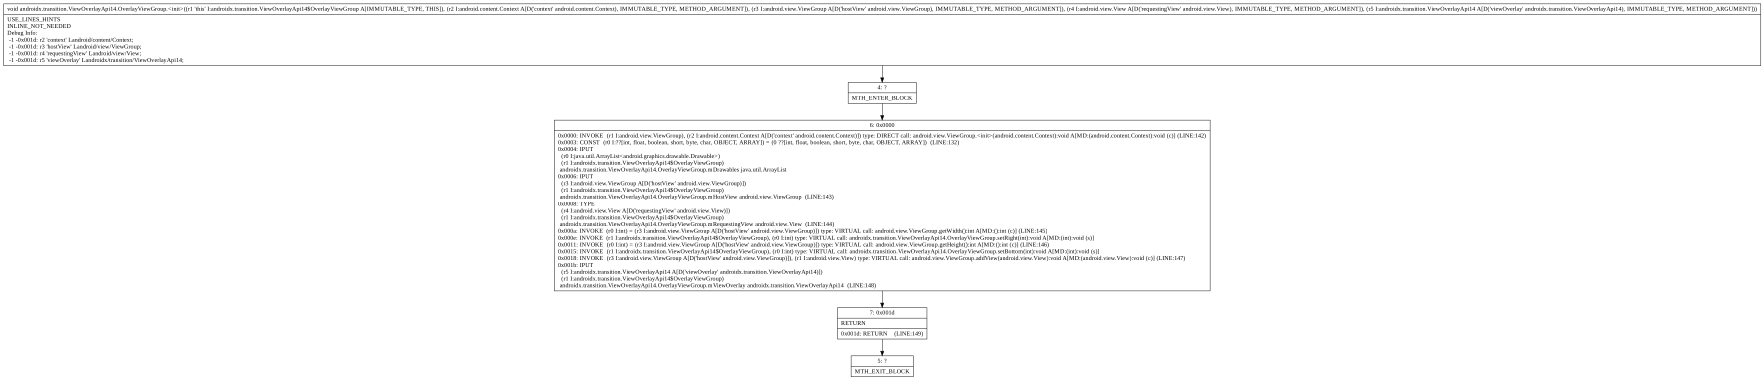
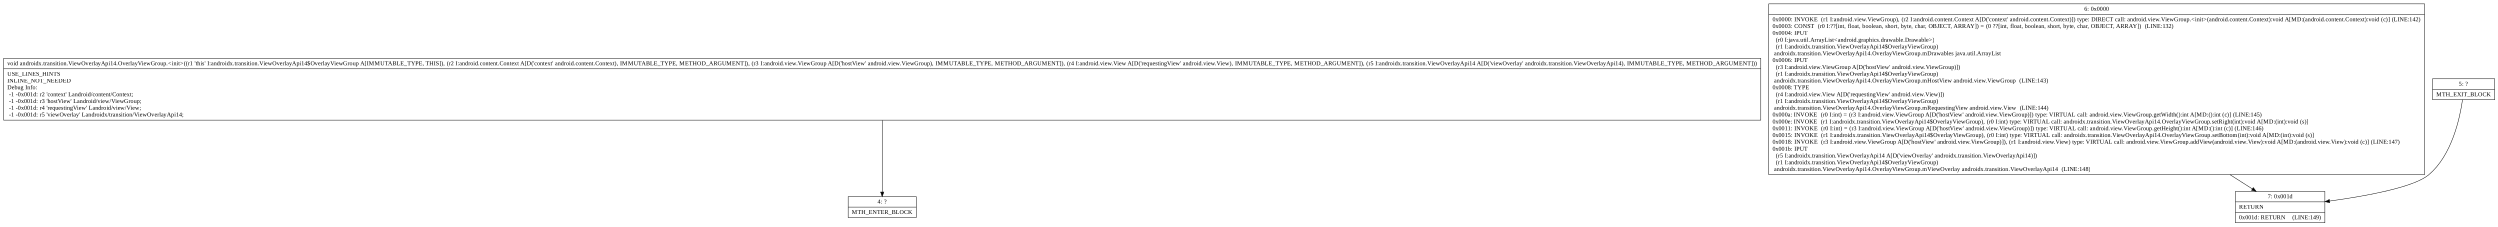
(882, 109) -> none
(882, 345) -> (2421, 180)
